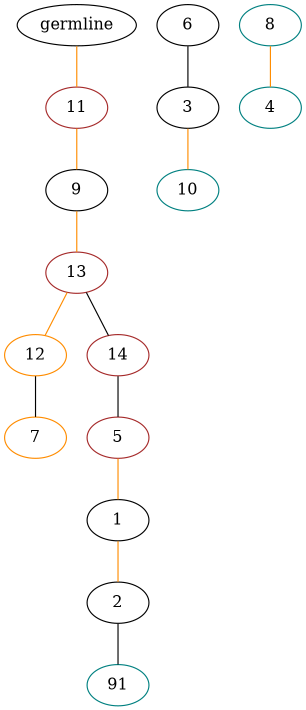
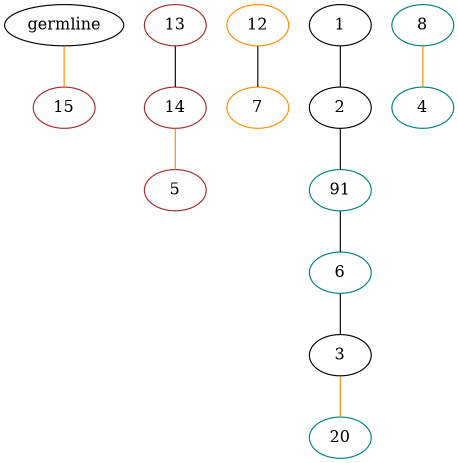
(188, 25) -> (340, 273)
(77, 108) -> (64, 108)
(77, 190) -> none
(188, 190) -> (340, 438)
none -> (340, 232)
(56, 314) -> none
(118, 397) -> (175, 149)
(118, 479) -> none
(118, 562) -> (340, 67)
